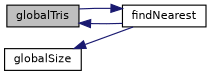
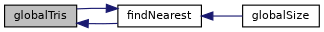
(109, 36) -> (228, 16)
